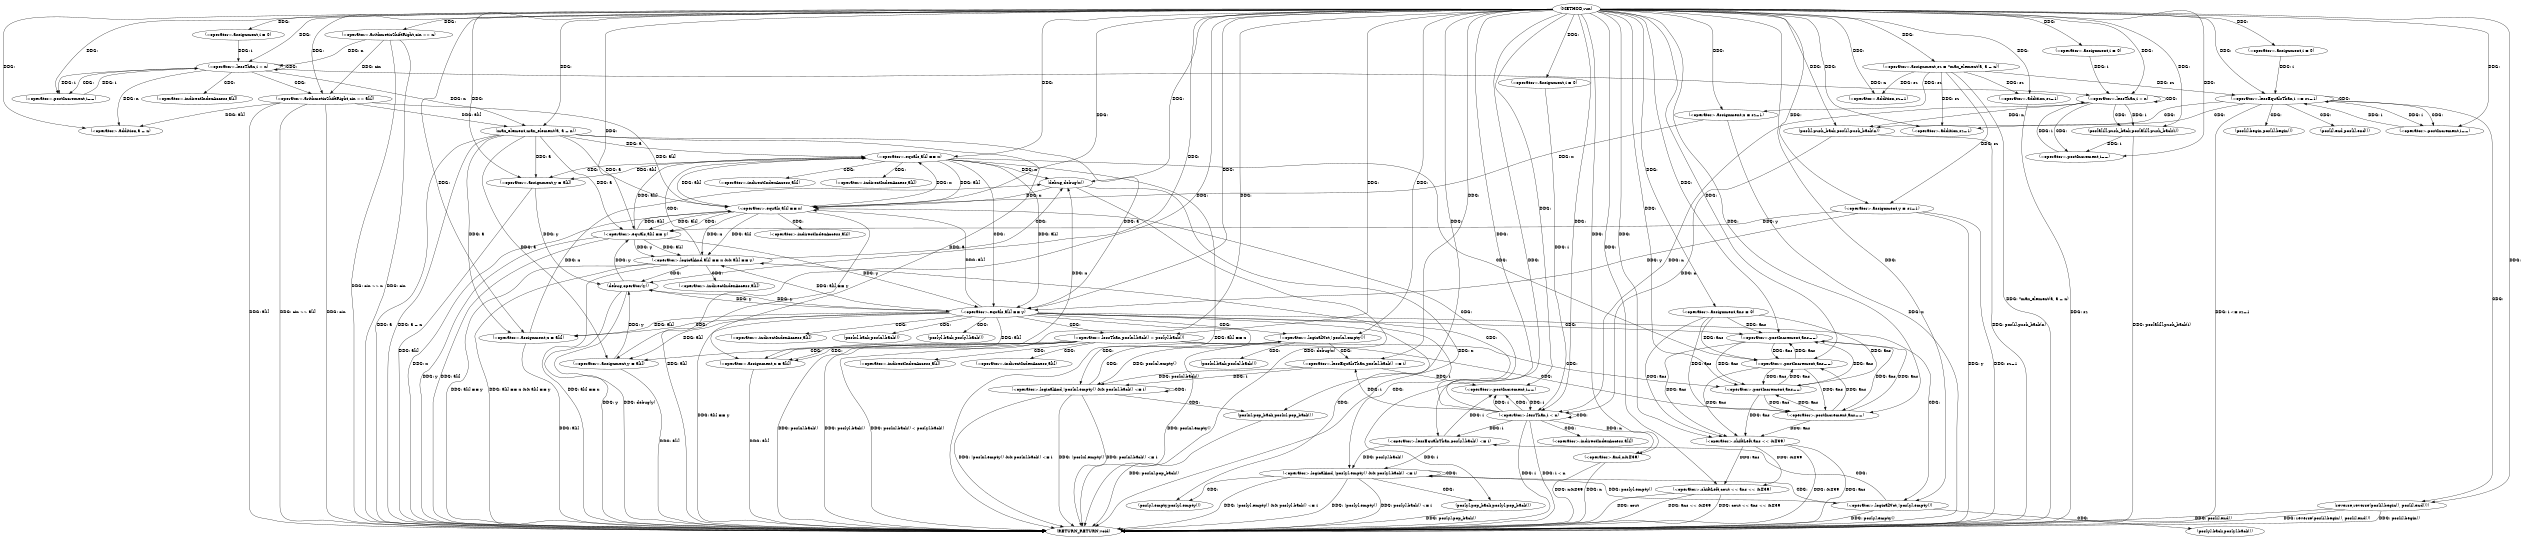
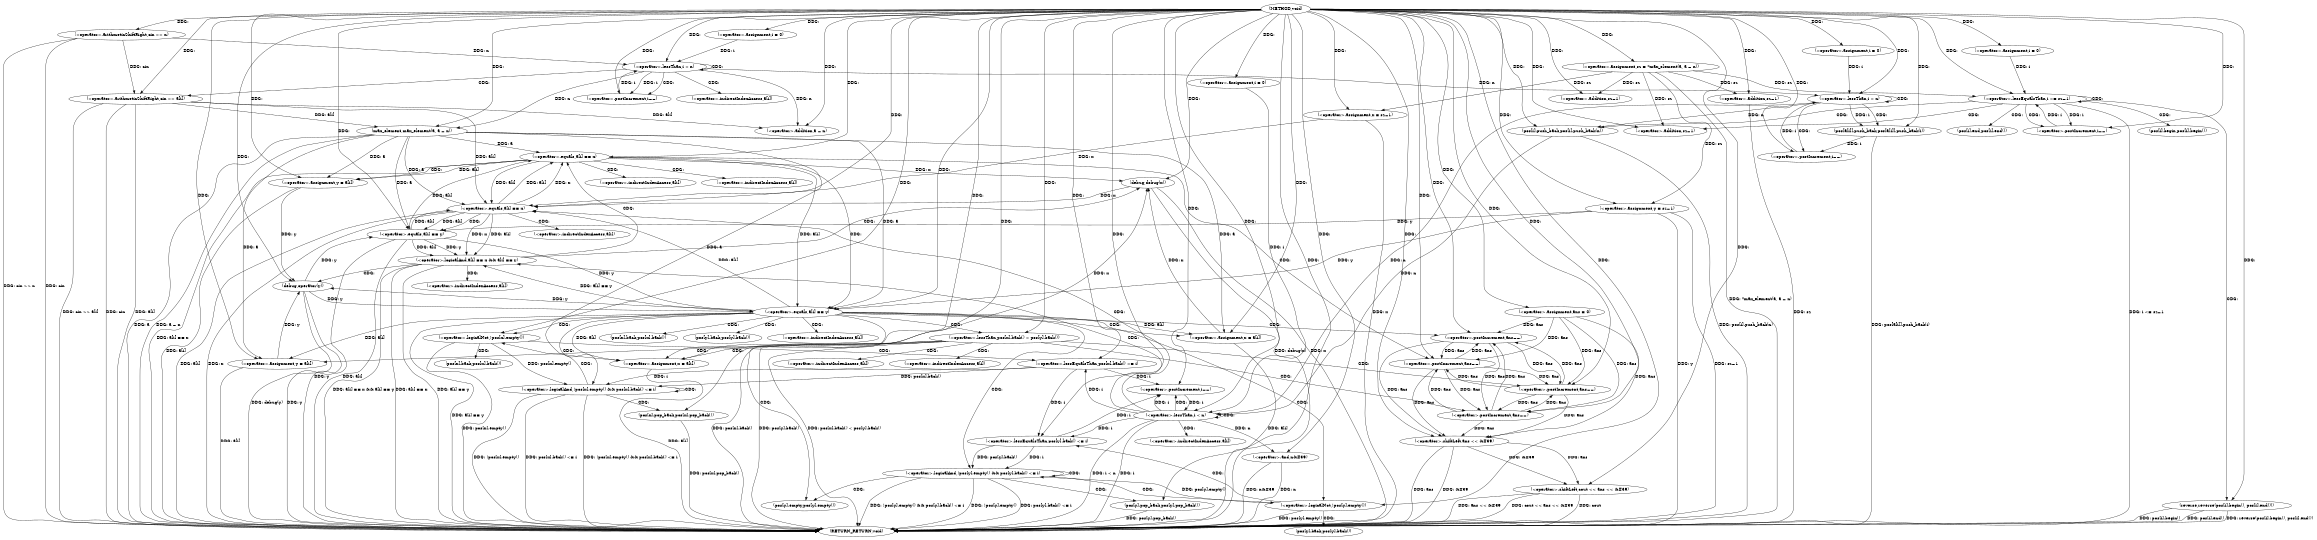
(1576, 9) -> (1286, 9)
none -> (1053, 398)
